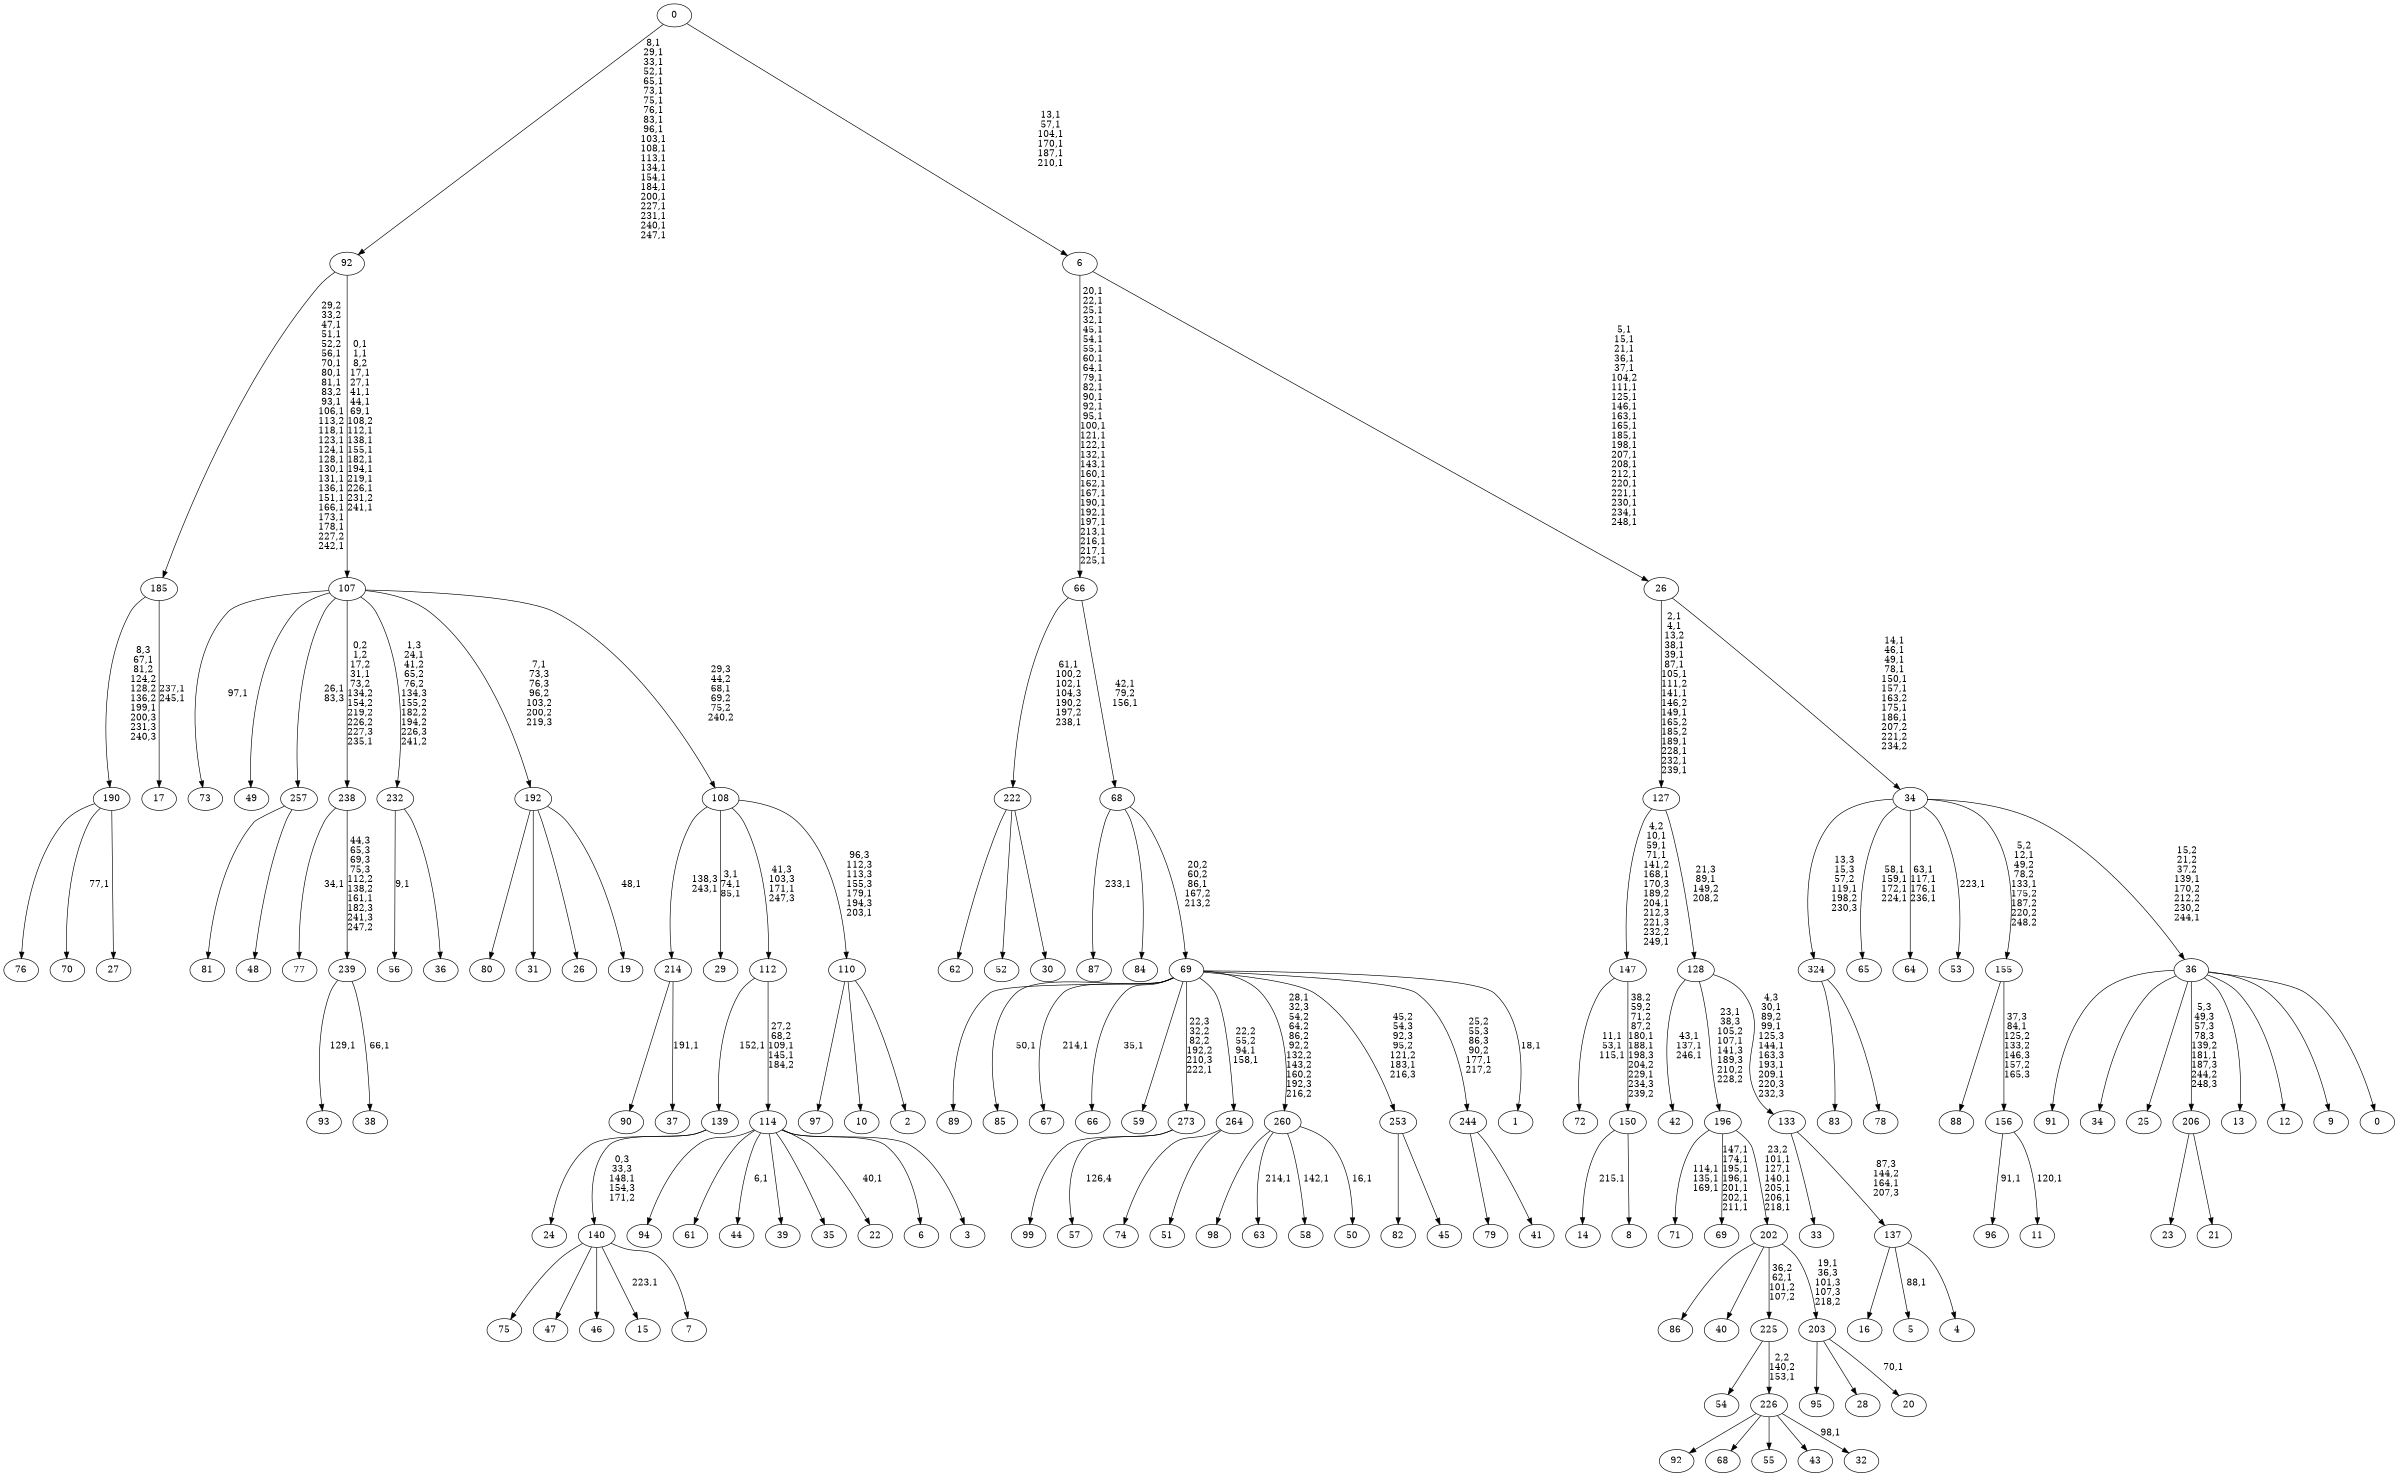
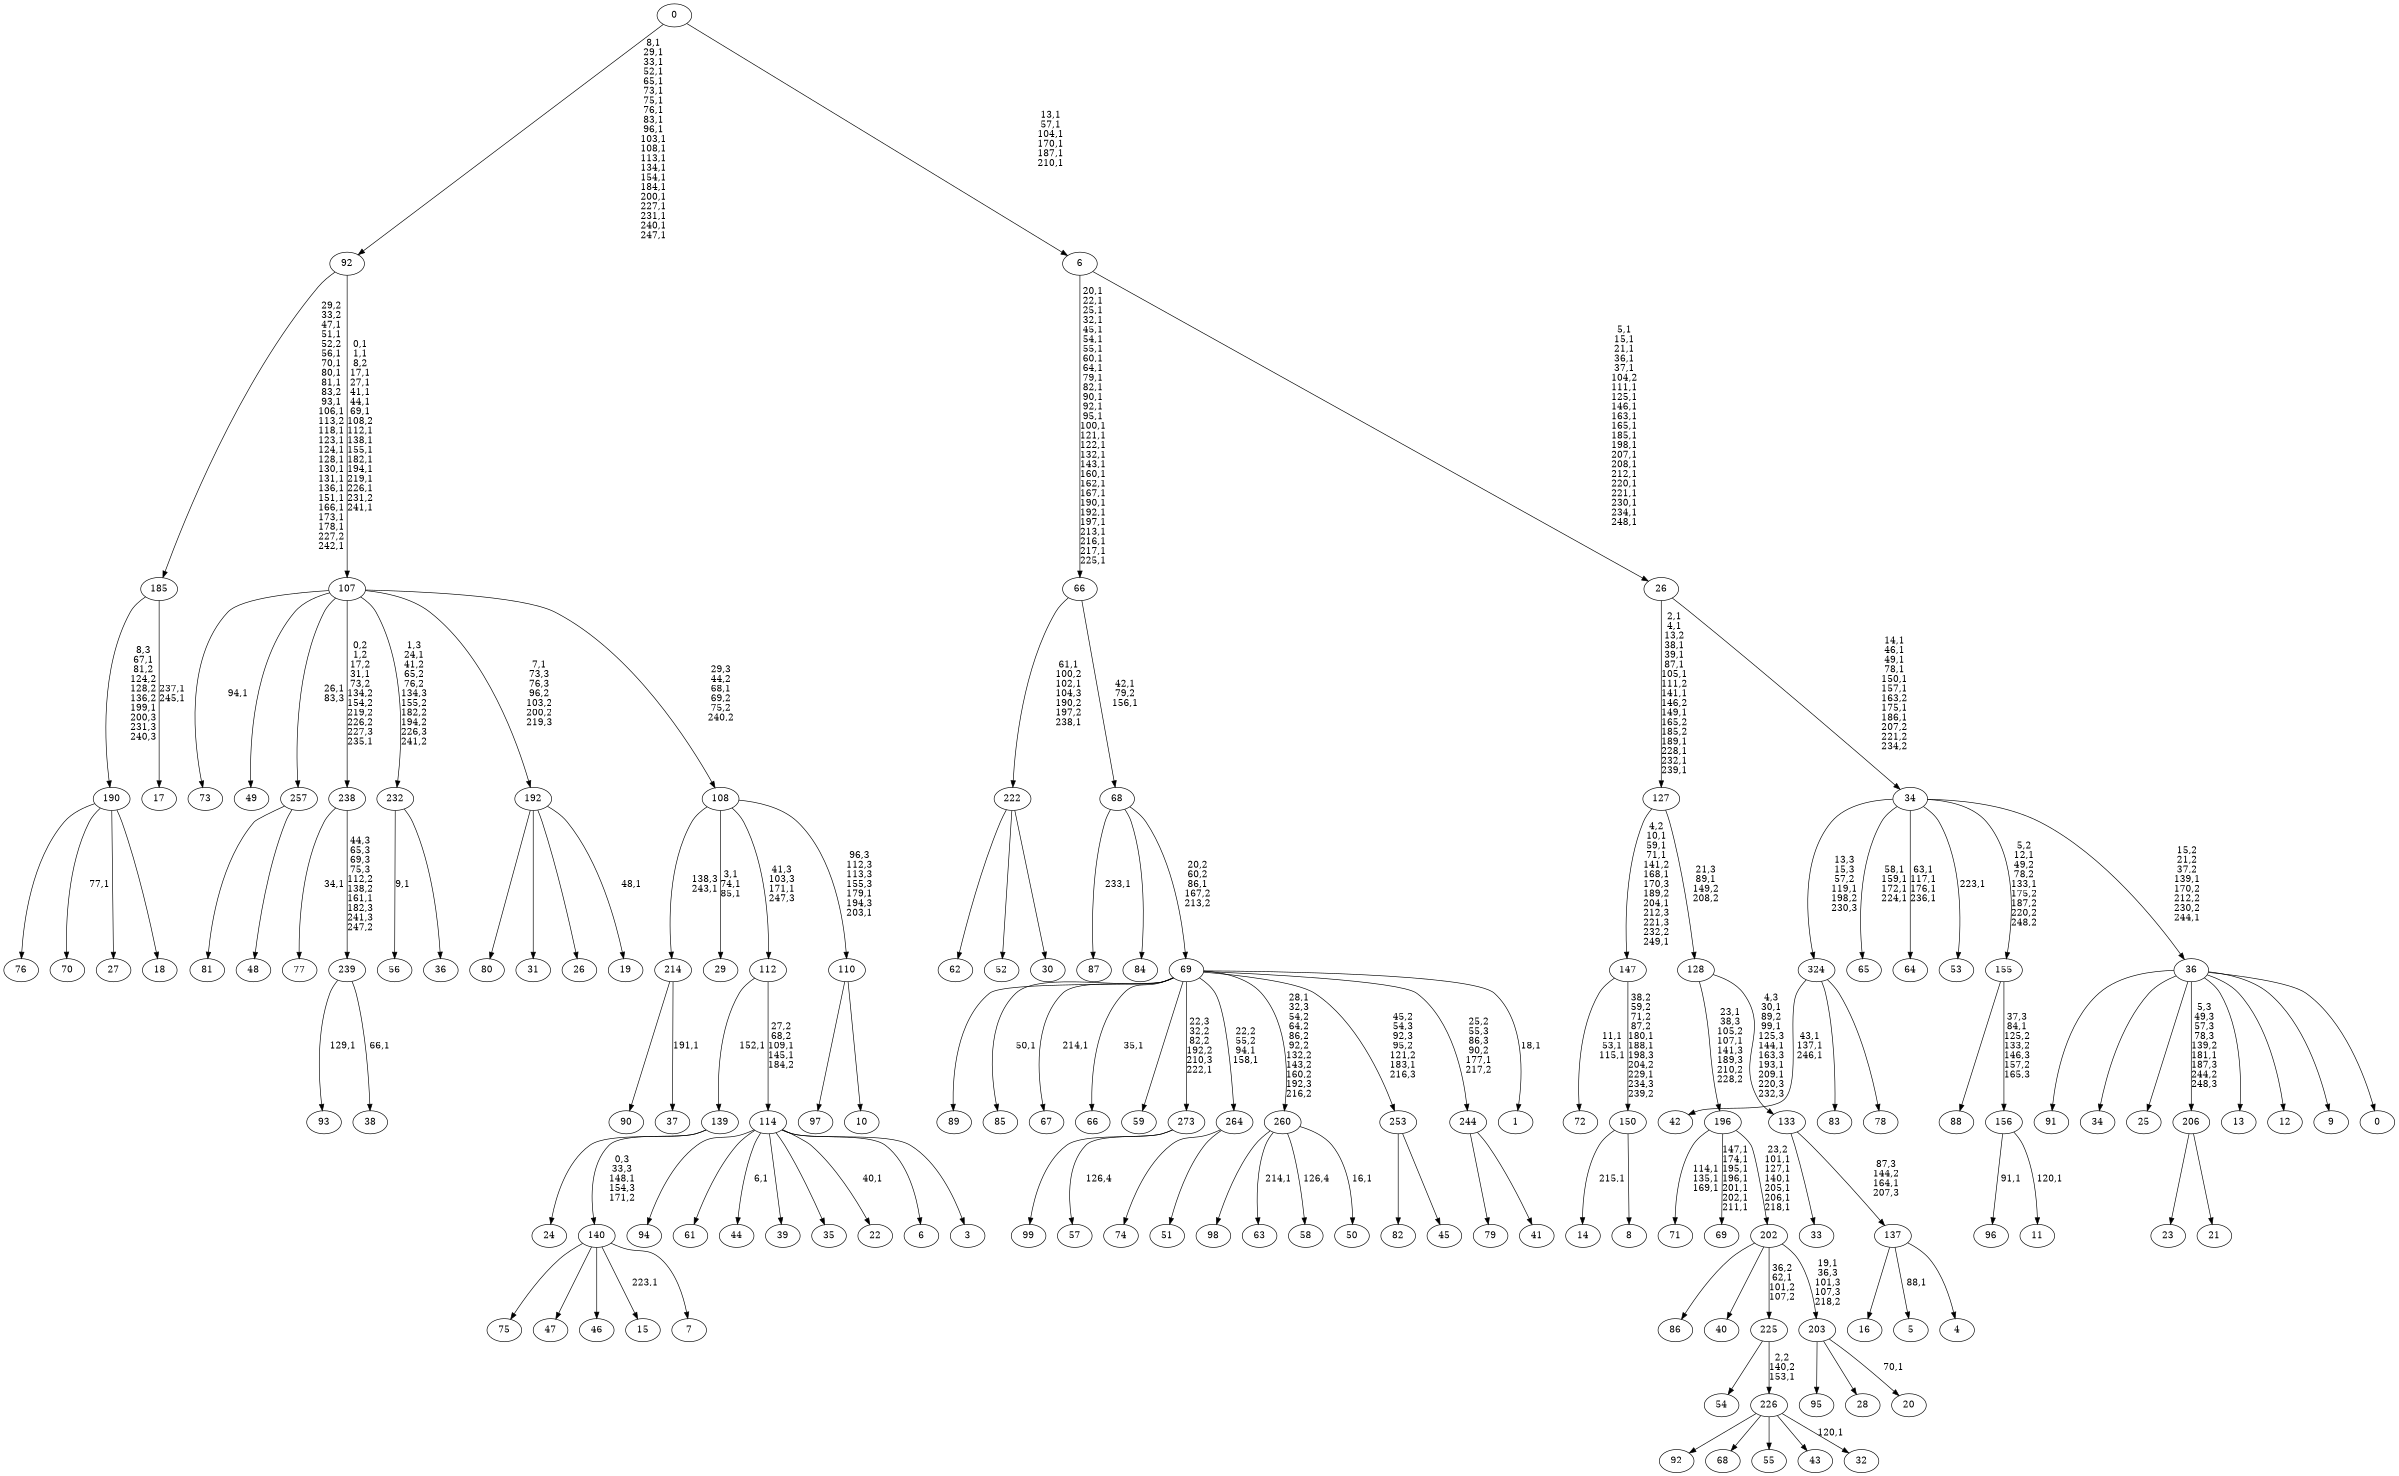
(238, 694) -> (238, 694)
none -> (160, 970)
(1667, 1040) -> (1791, 1084)
(908, 1122) -> none
(1316, 1179) -> (1316, 1179)
(1831, 1433) -> (1831, 1433)
